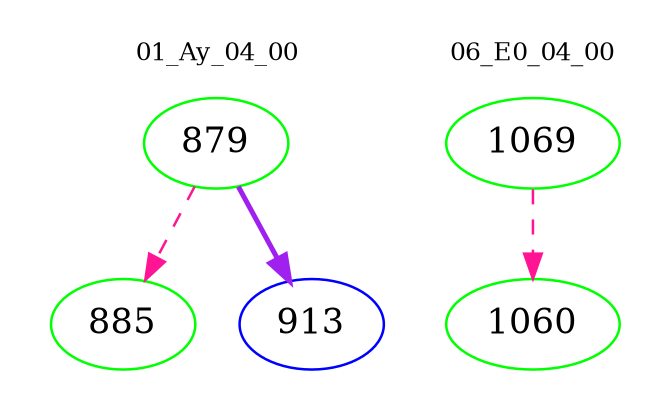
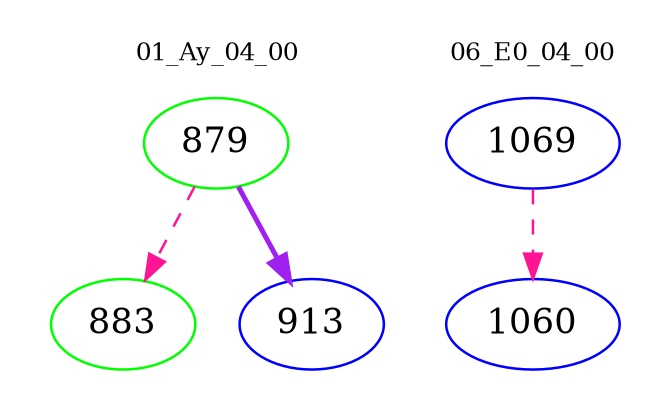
(533, 143) -> (533, 143)
(123, 324) -> (123, 324)
(533, 324) -> (533, 324)
